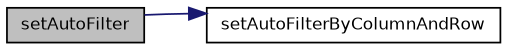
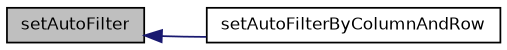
(167, 14) -> (184, 37)
